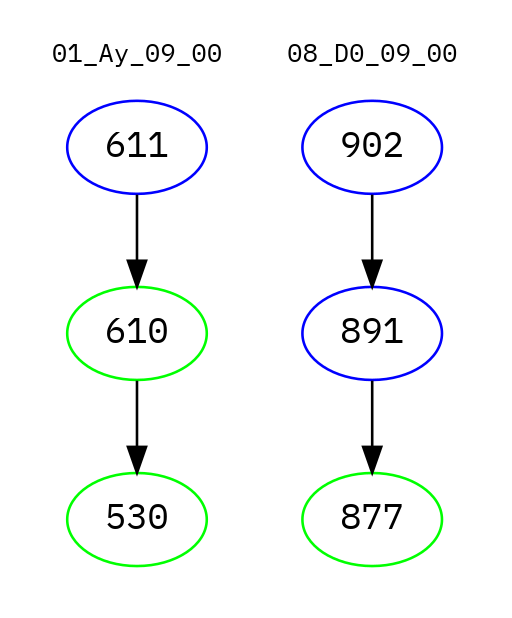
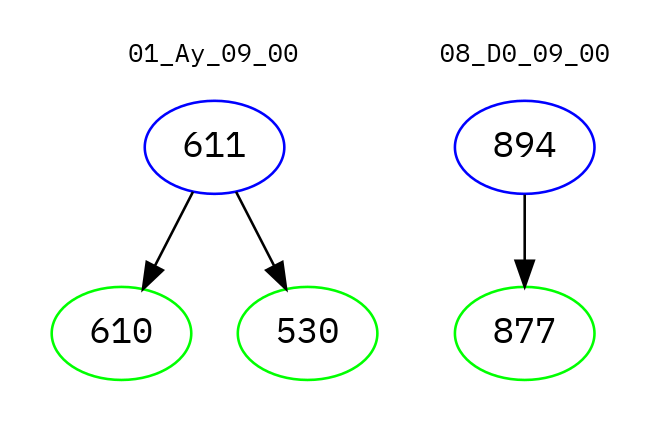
(372, 147) -> none
(372, 333) -> (525, 147)
(137, 414) -> (255, 229)
